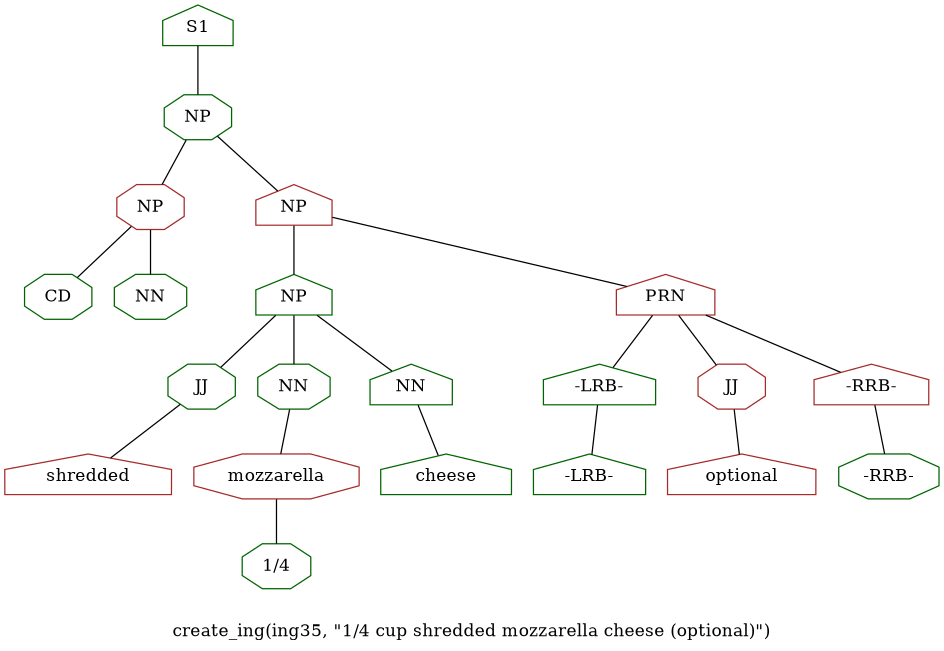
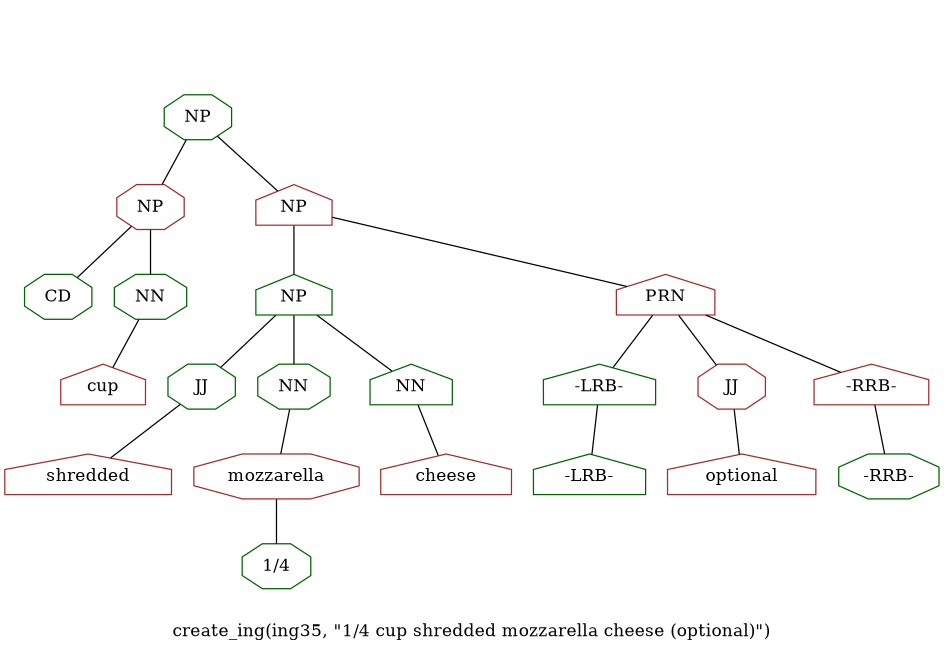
(198, 27) -> none
none -> (103, 387)
(446, 476) -> (446, 476)
